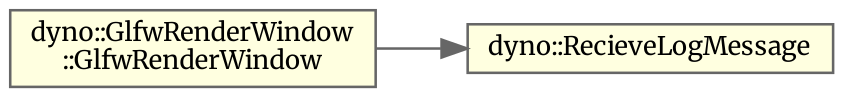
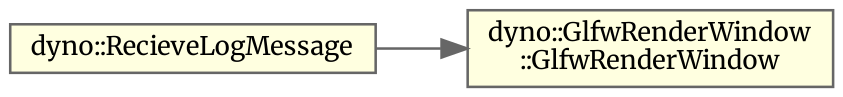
(408, 49) -> (408, 49)
